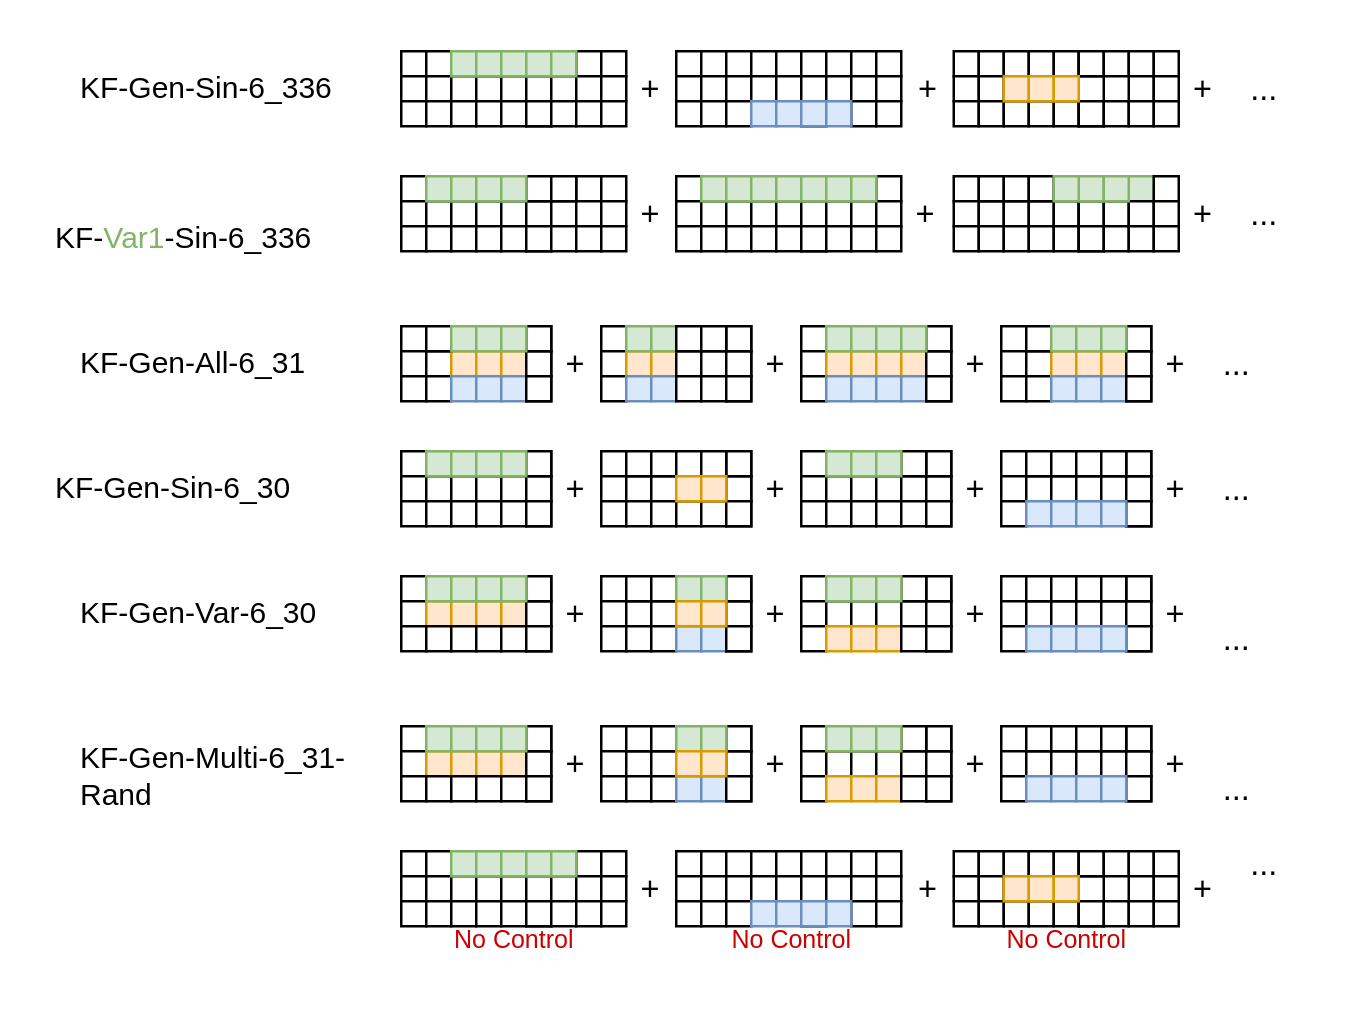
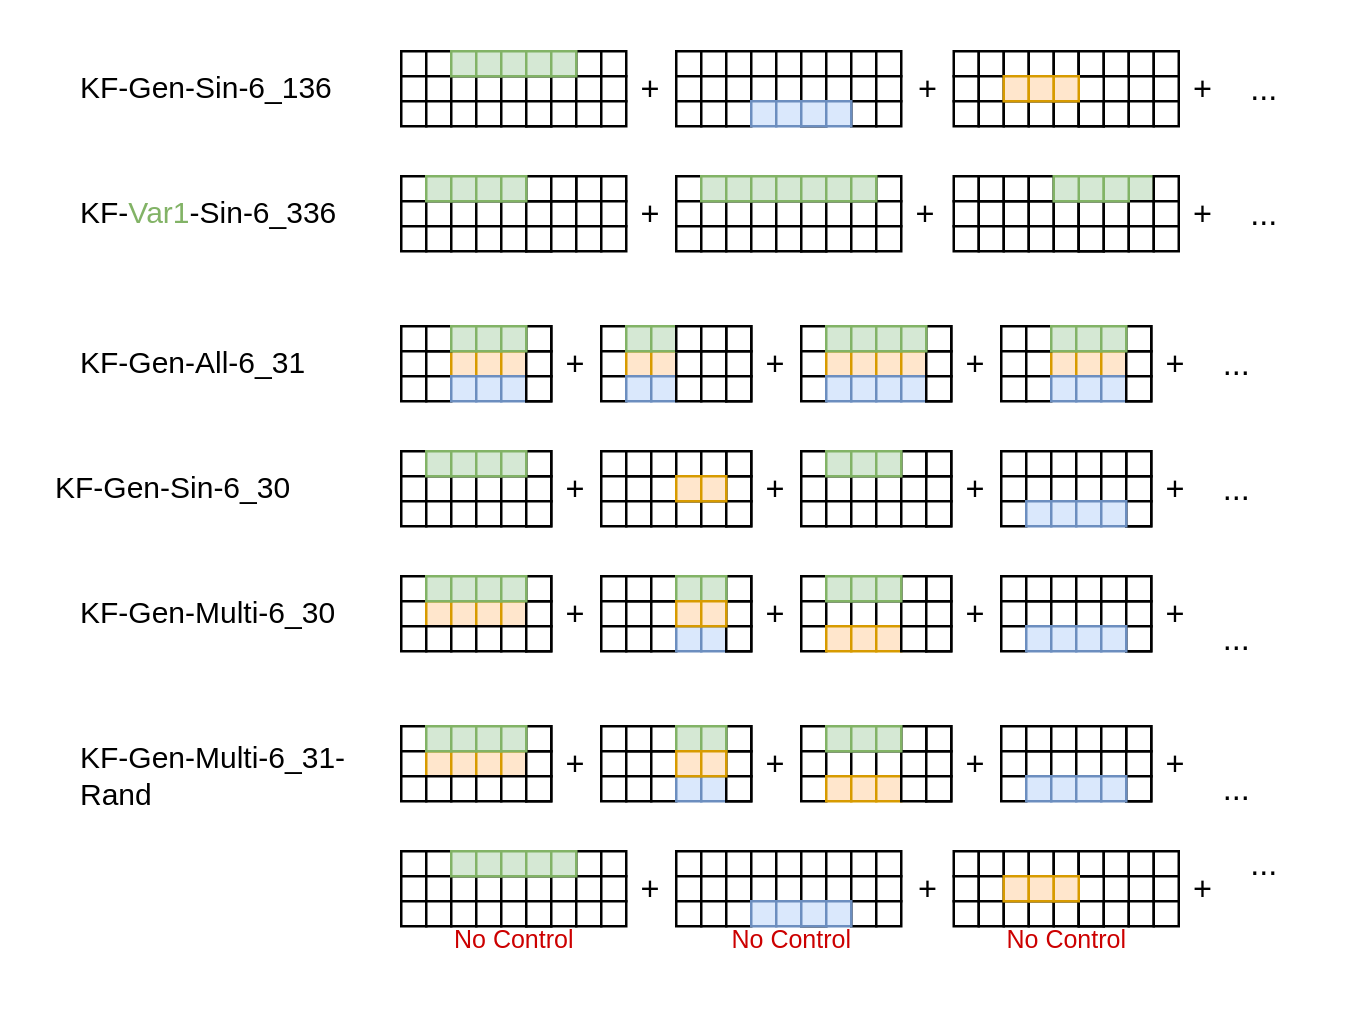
(212, 89) -> (212, 89)
(214, 239) -> (239, 214)
(207, 614) -> (216, 614)
